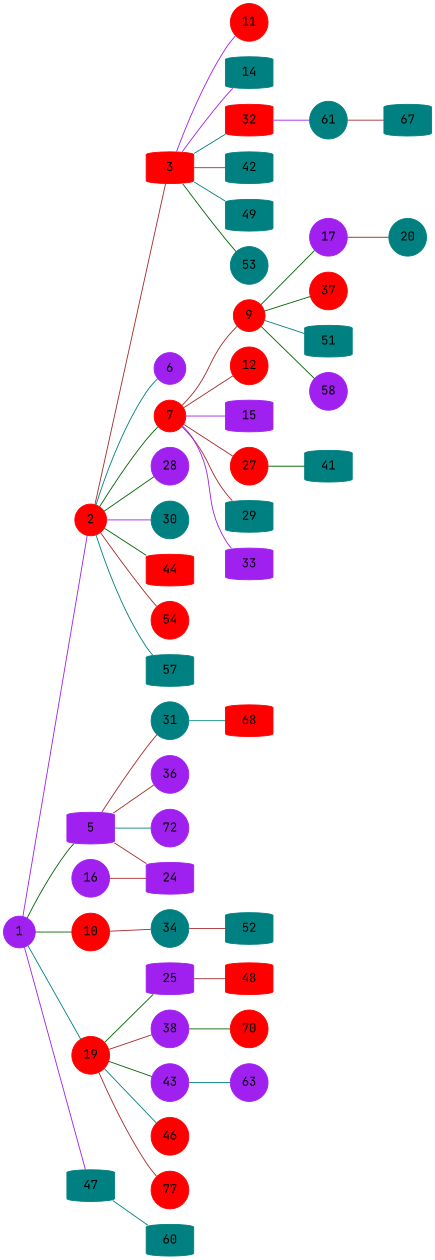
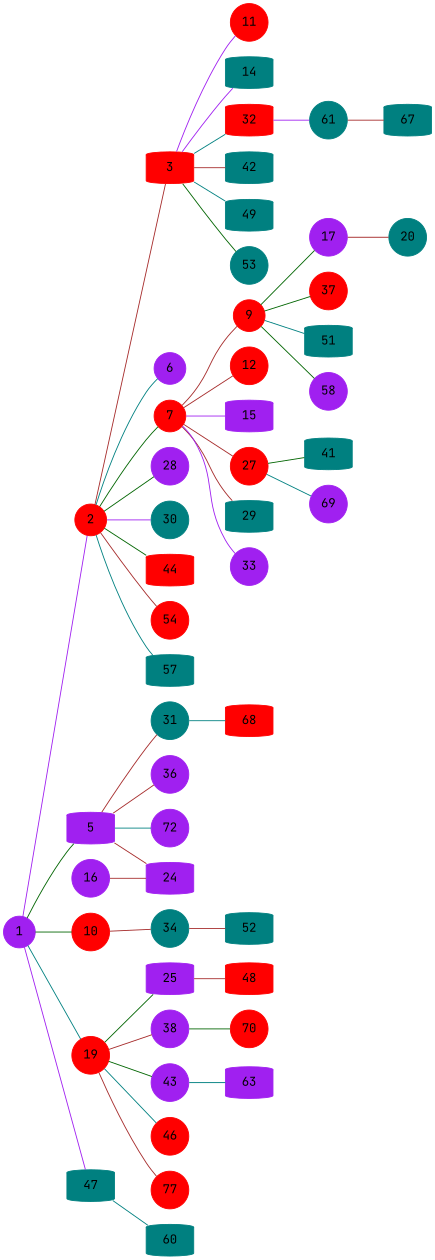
none -> (328, 504)
(249, 564) -> (249, 567)
(249, 1083) -> (249, 1083)
